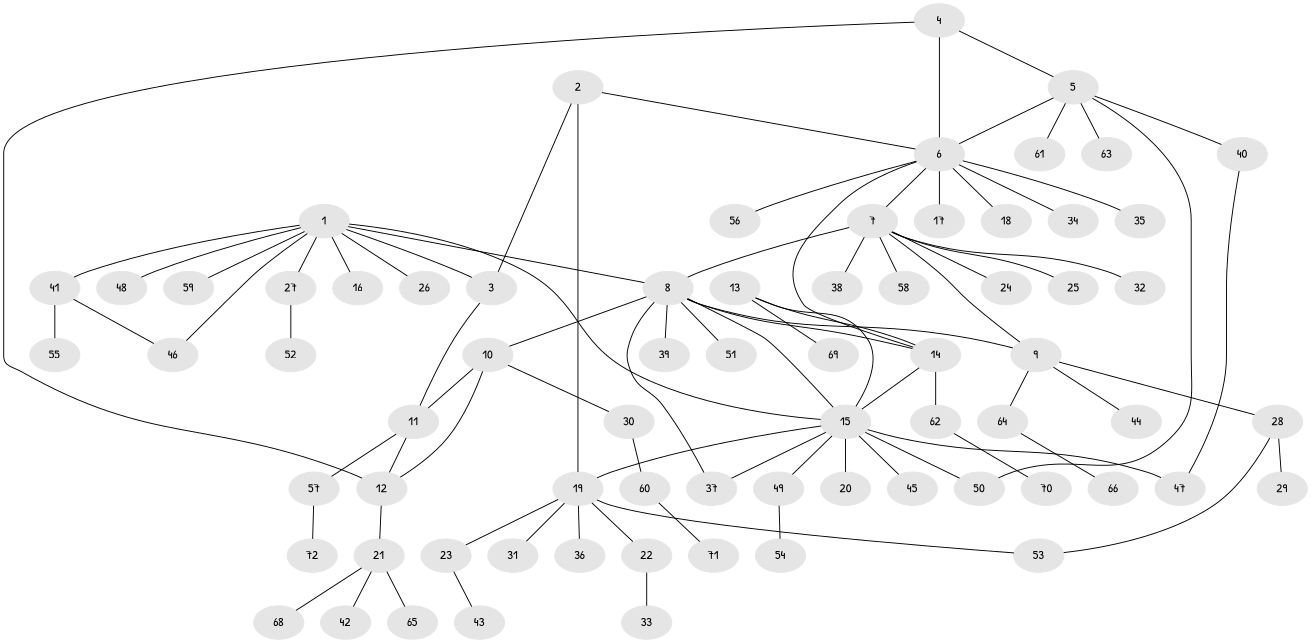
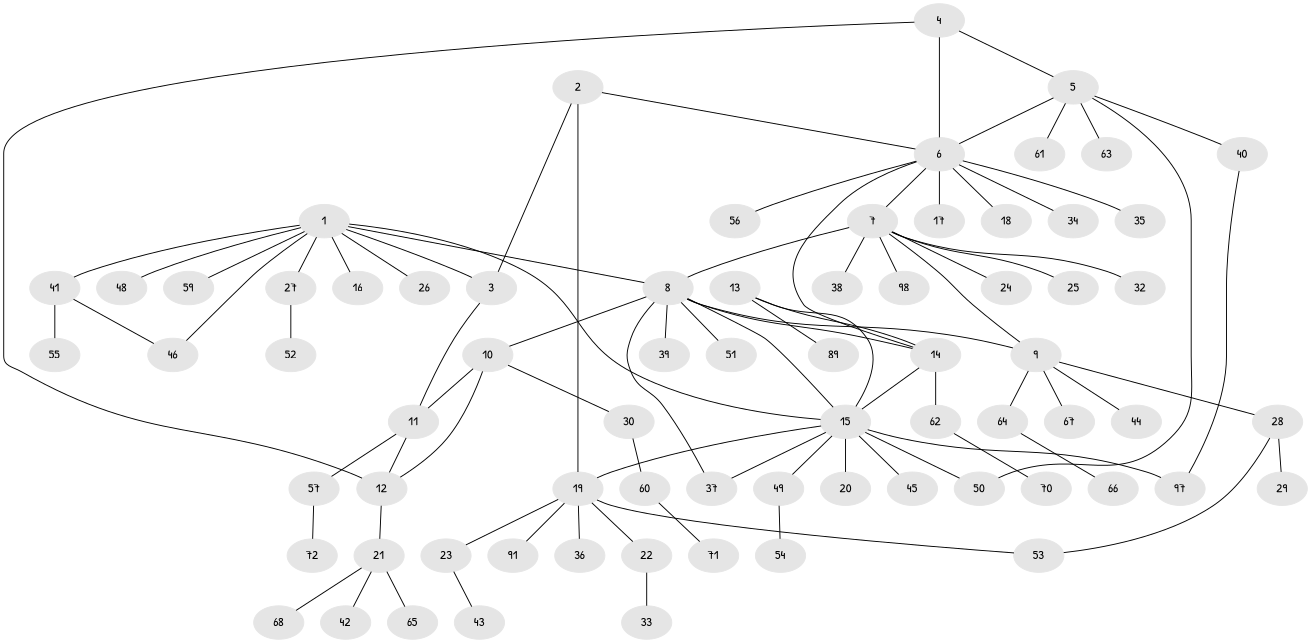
(904, 288) -> (904, 288)
(833, 355) -> (833, 355)
none -> (1069, 422)
(1180, 489) -> (1180, 489)
(513, 556) -> (513, 556)
